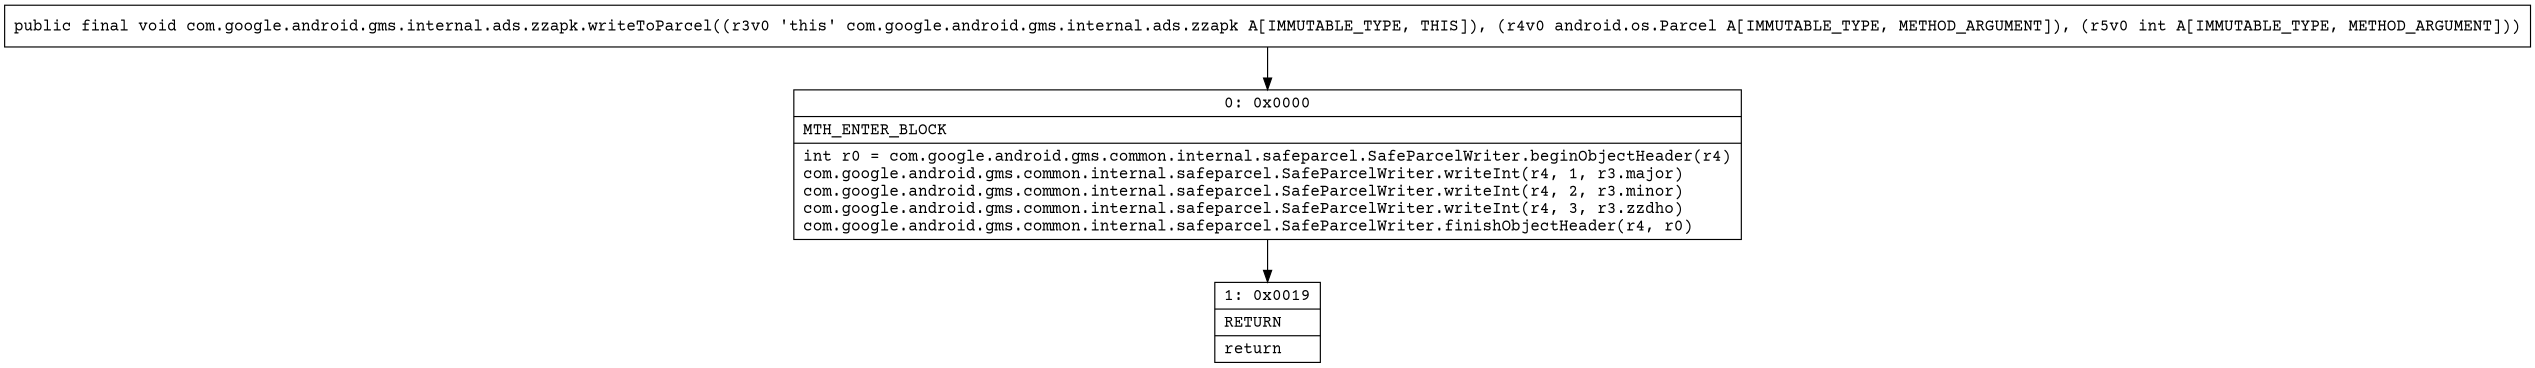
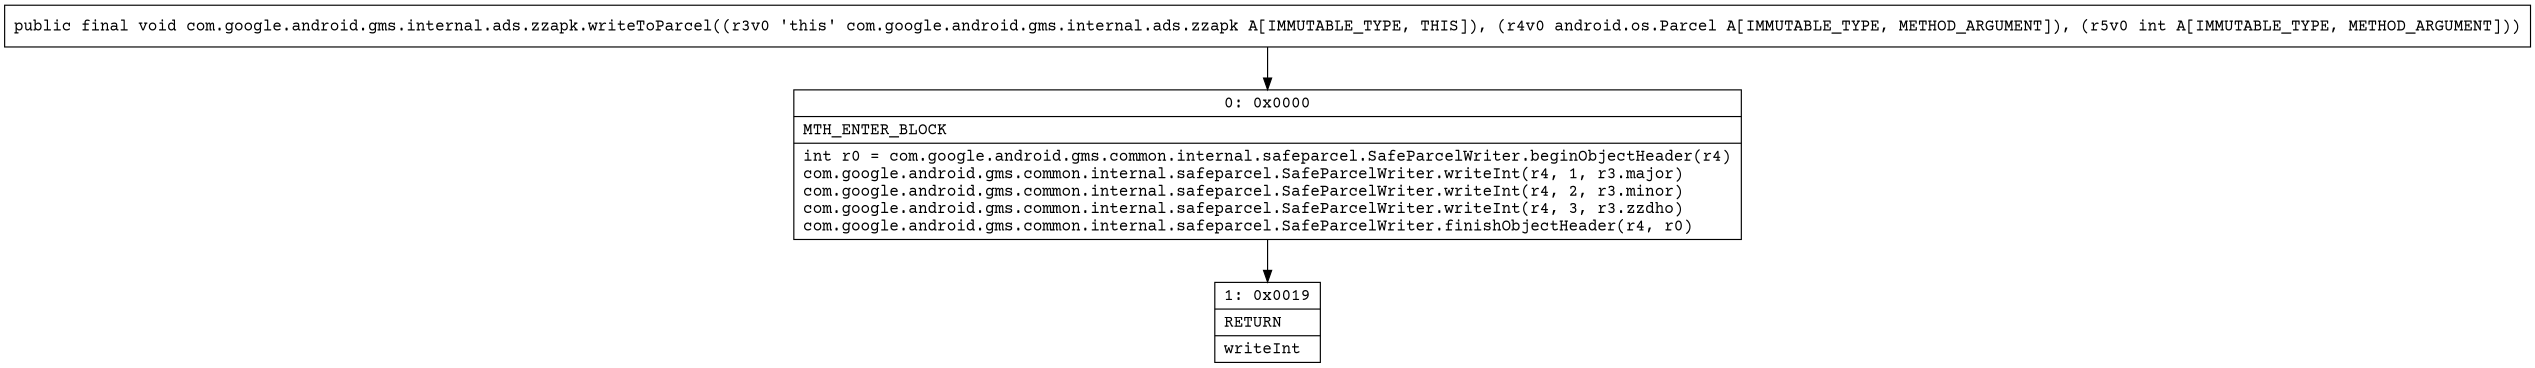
(1253, 348) -> (1263, 348)
